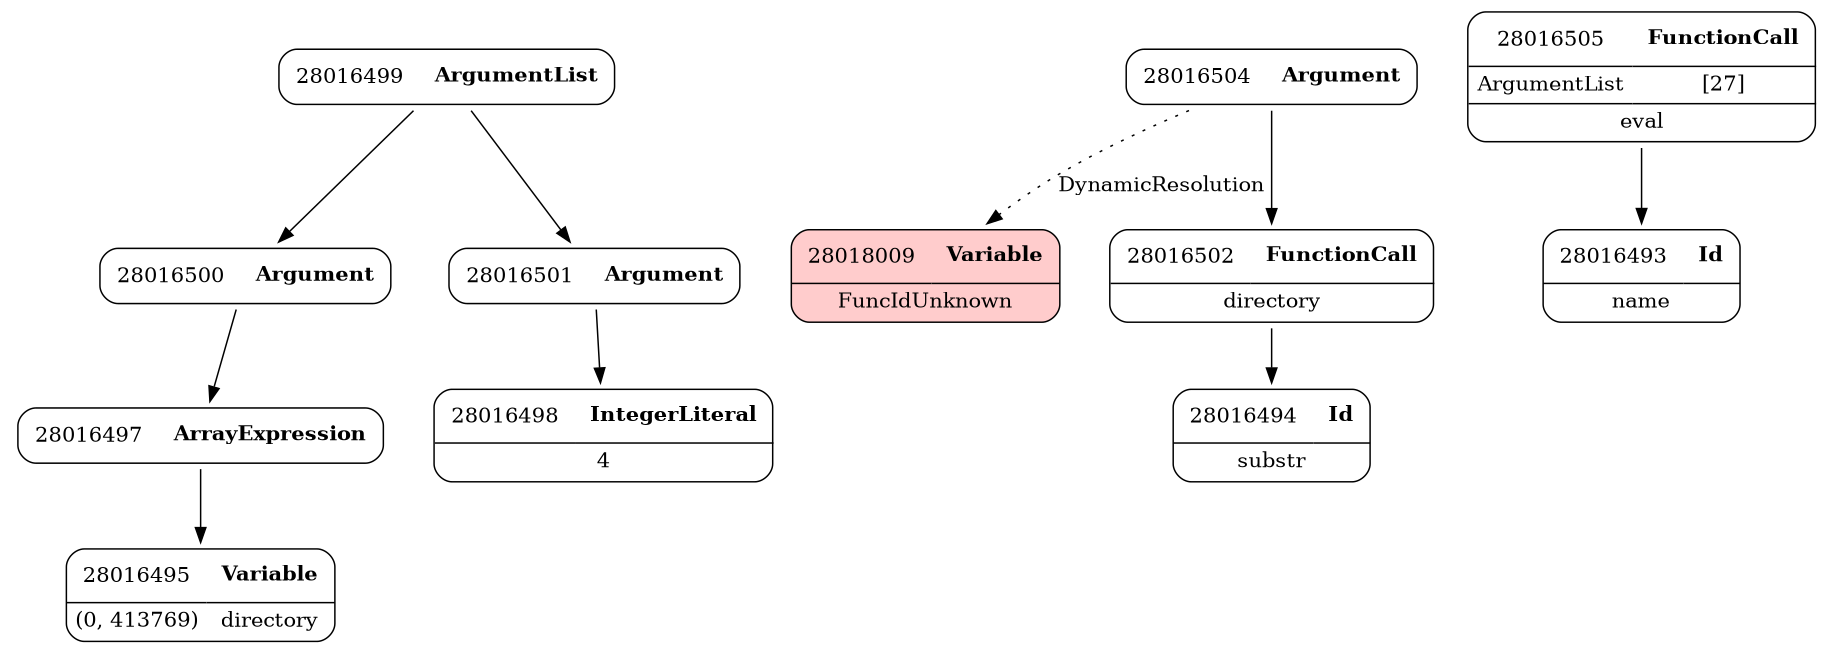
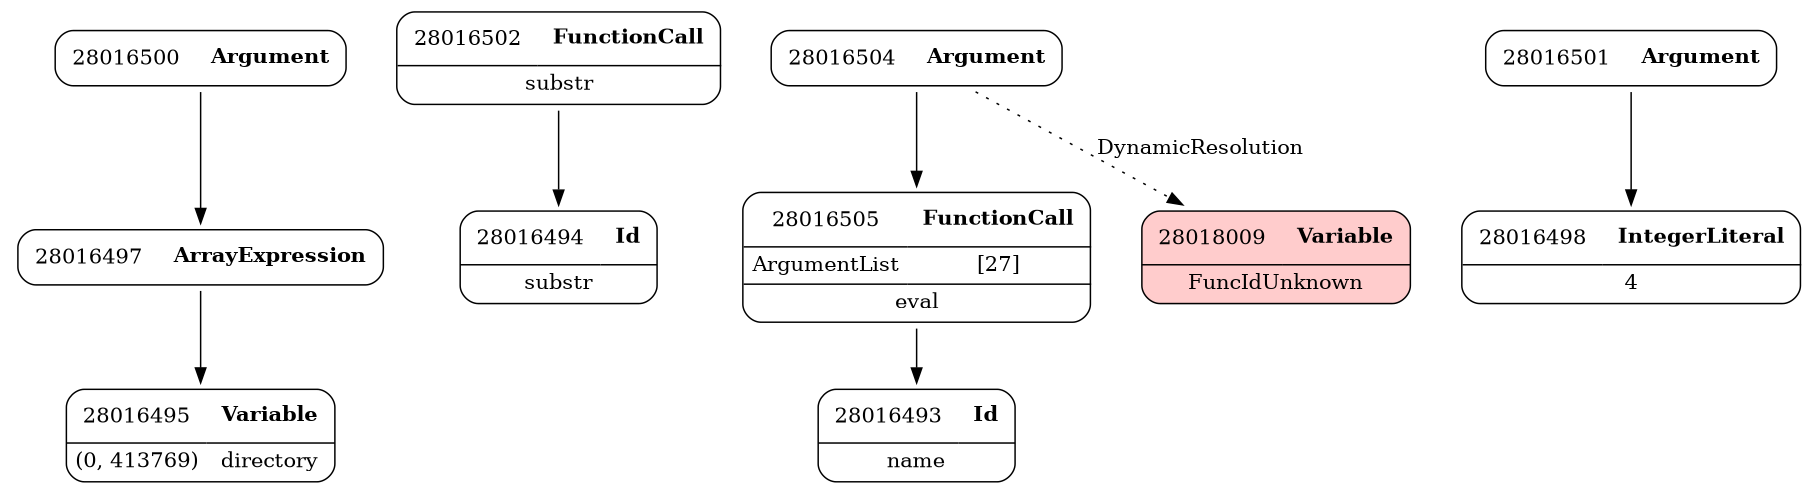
(447, 77) -> none
(1272, 160) -> (917, 132)
(1272, 301) -> (559, 84)
